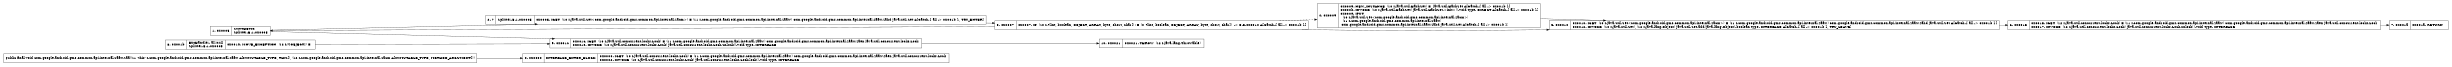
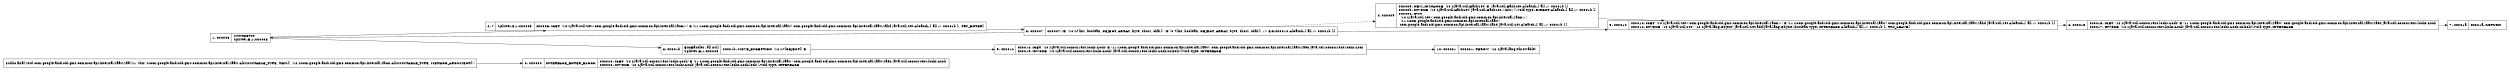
(411, 35) -> (464, 43)
